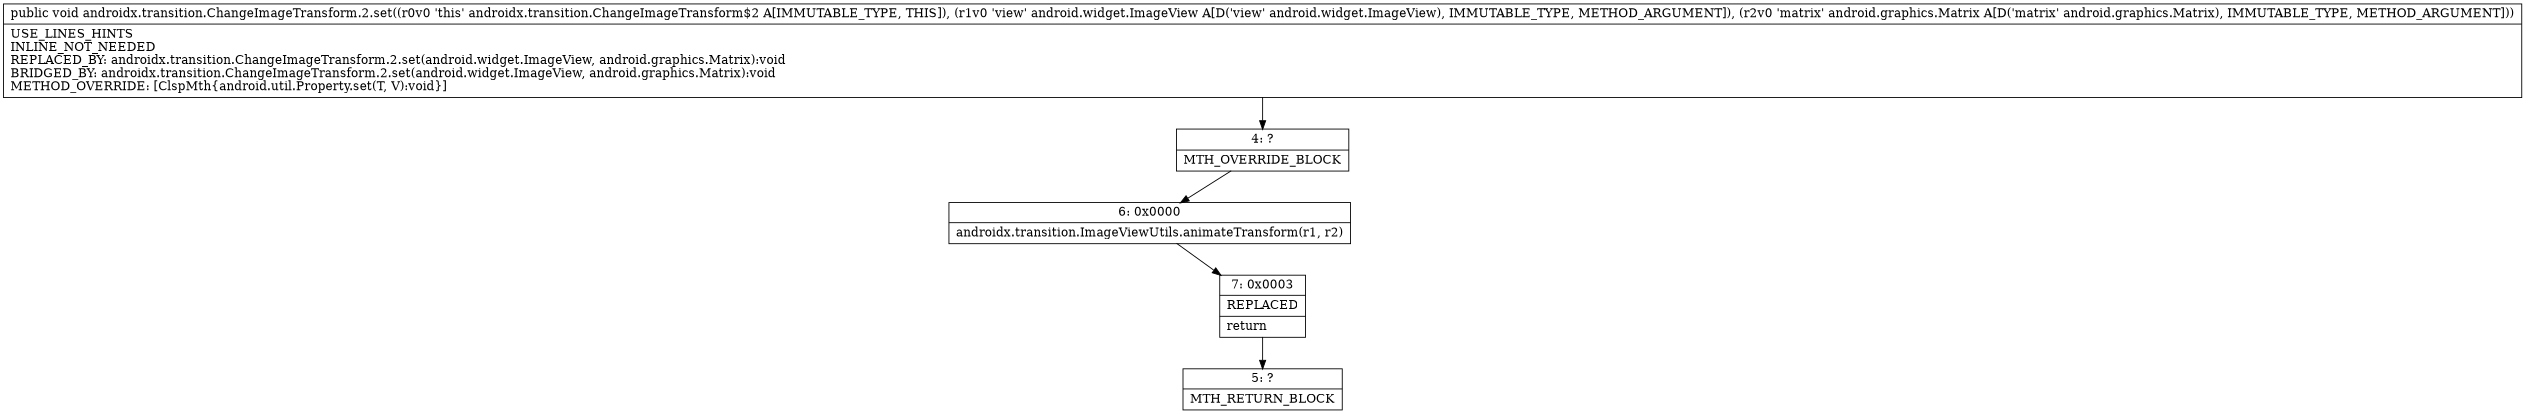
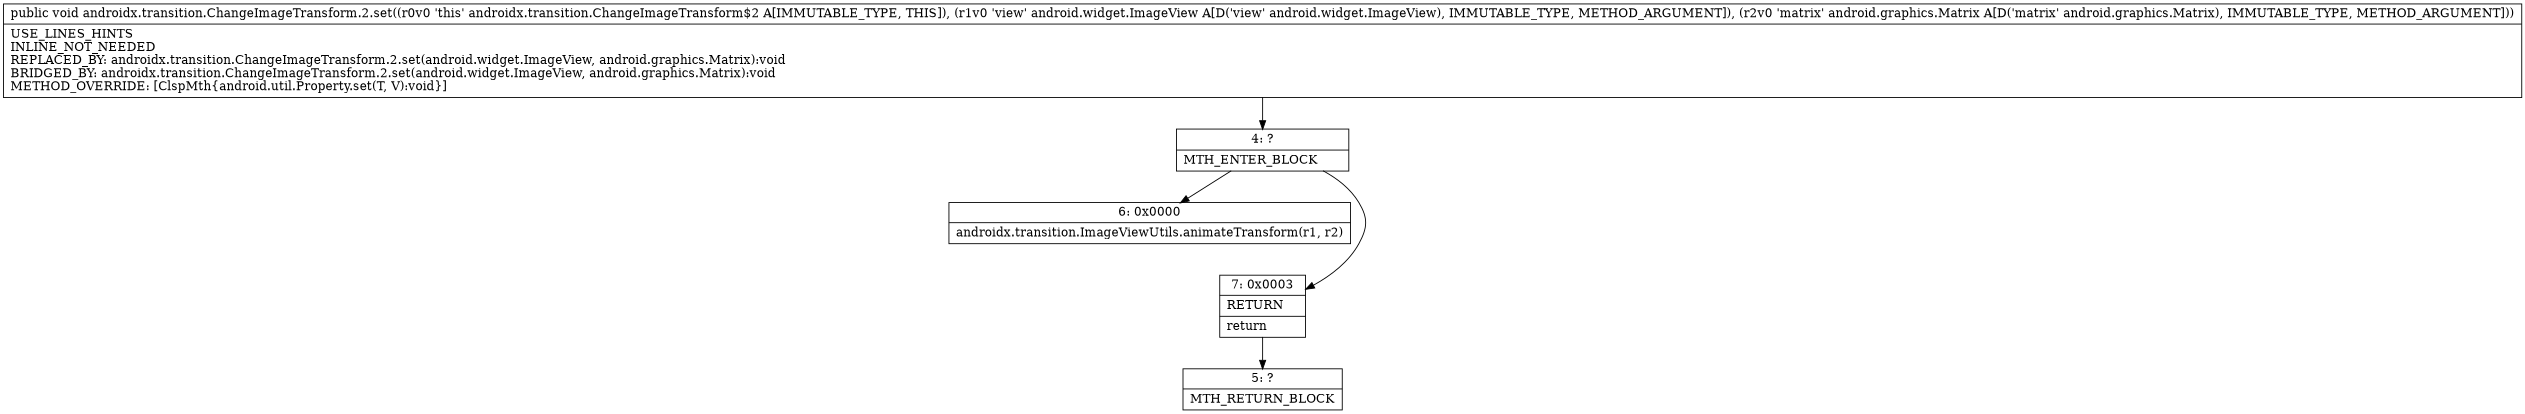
(1263, 160) -> (1251, 160)
(1195, 257) -> (1365, 230)
(1263, 305) -> (1255, 305)
